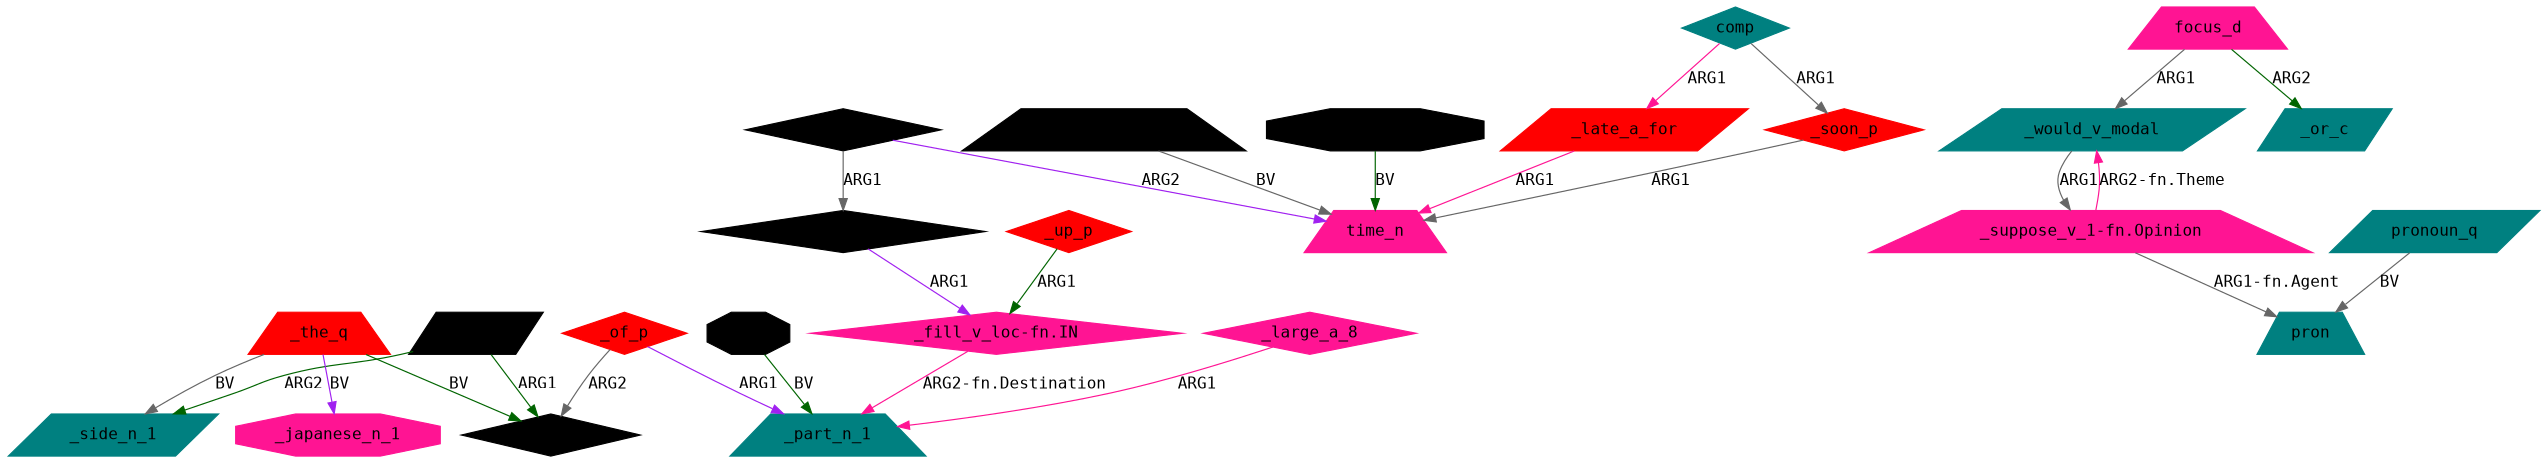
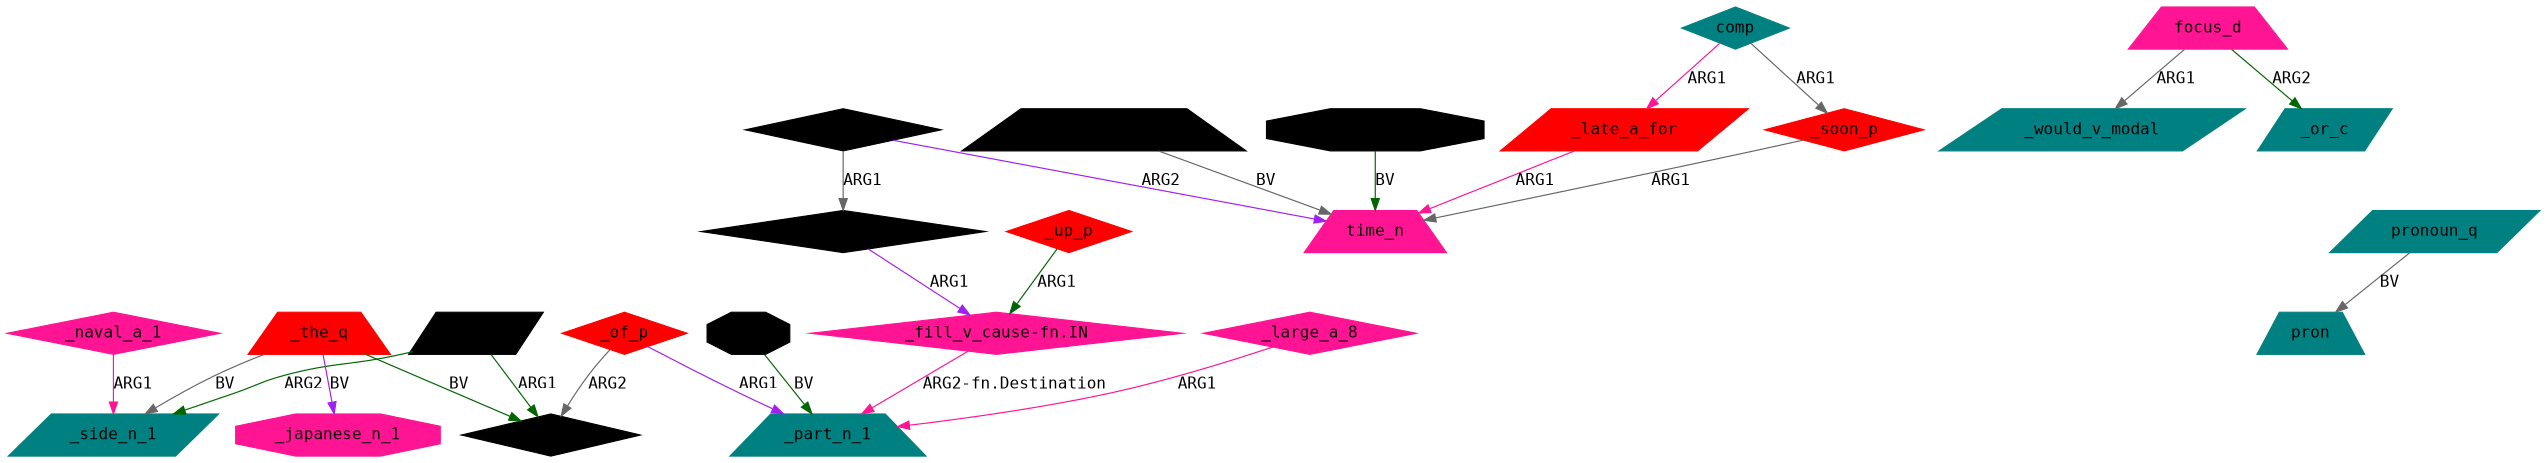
(2091, 232) -> none
none -> (113, 333)
(996, 333) -> (996, 333)
